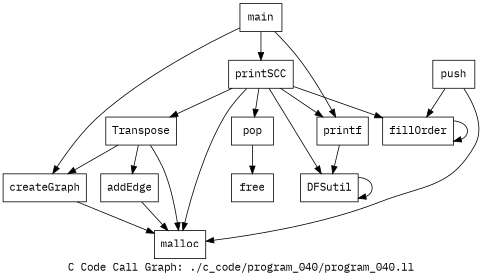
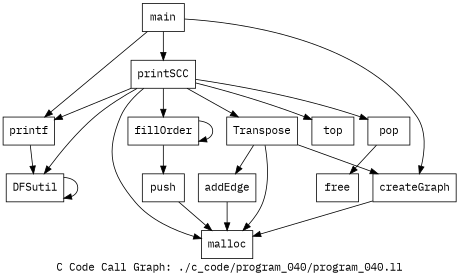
(438, 99) -> (163, 156)
none -> (333, 131)
